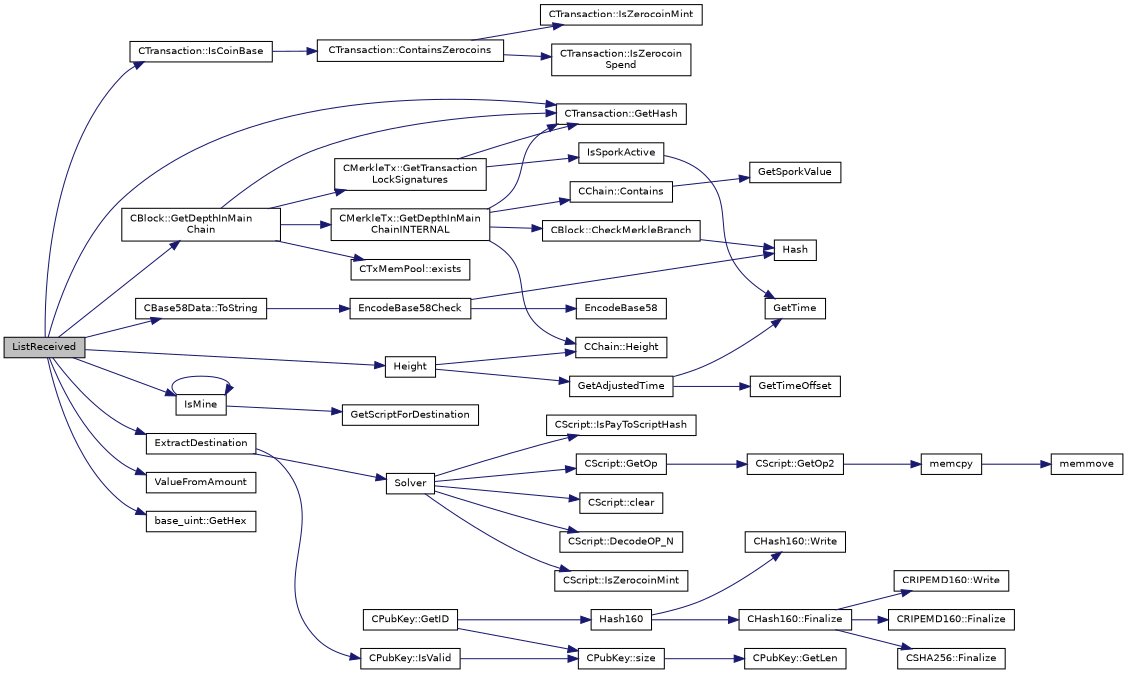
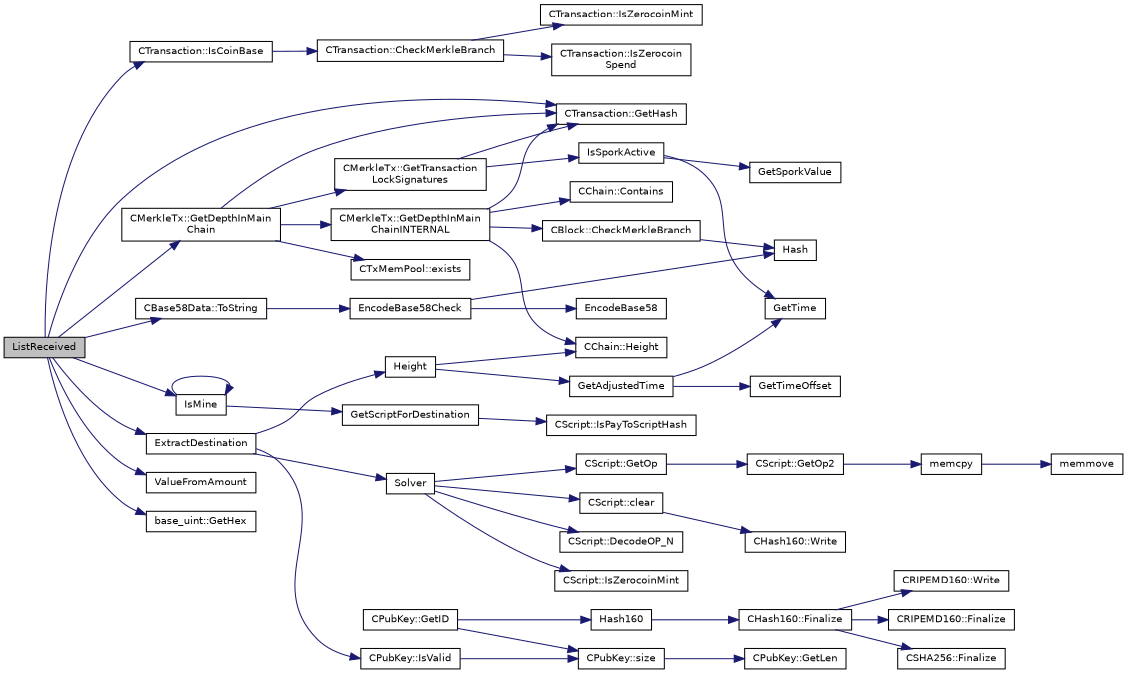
(410, 51) -> (410, 51)
(703, 183) -> (702, 162)
(201, 225) -> (201, 225)
(230, 357) -> (312, 399)
(501, 456) -> (507, 420)
(716, 594) -> (702, 521)
